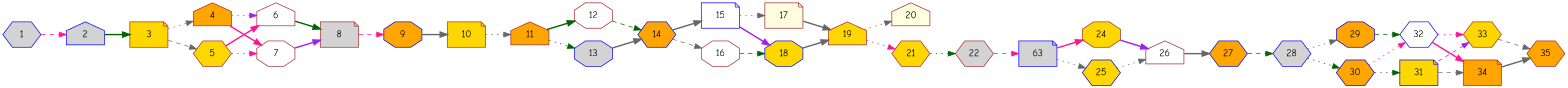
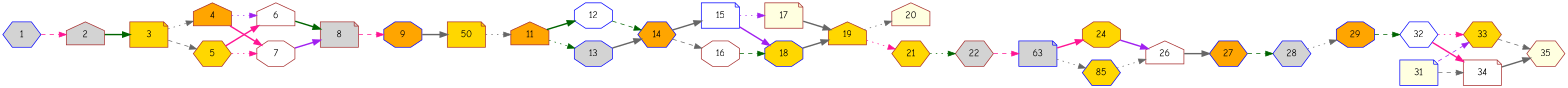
(593, 16) -> (593, 16)
(749, 16) -> (749, 16)
(85, 35) -> (85, 35)
(466, 35) -> (466, 35)
(1546, 54) -> (1546, 54)
(1101, 73) -> (1101, 73)
(1355, 73) -> none
(1419, 73) -> (1419, 73)
(1482, 73) -> (1482, 73)
